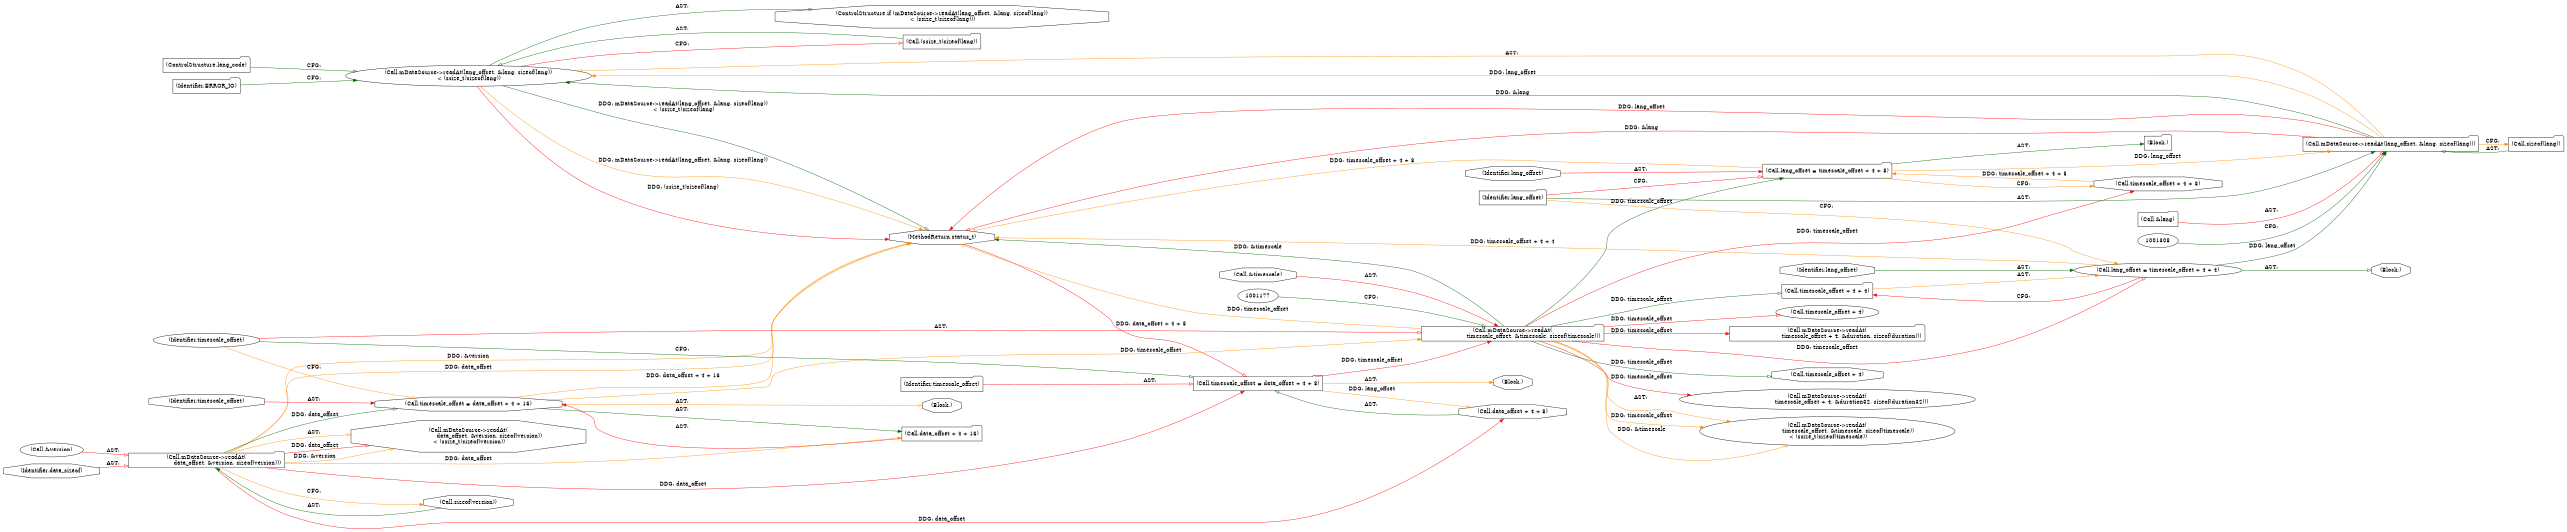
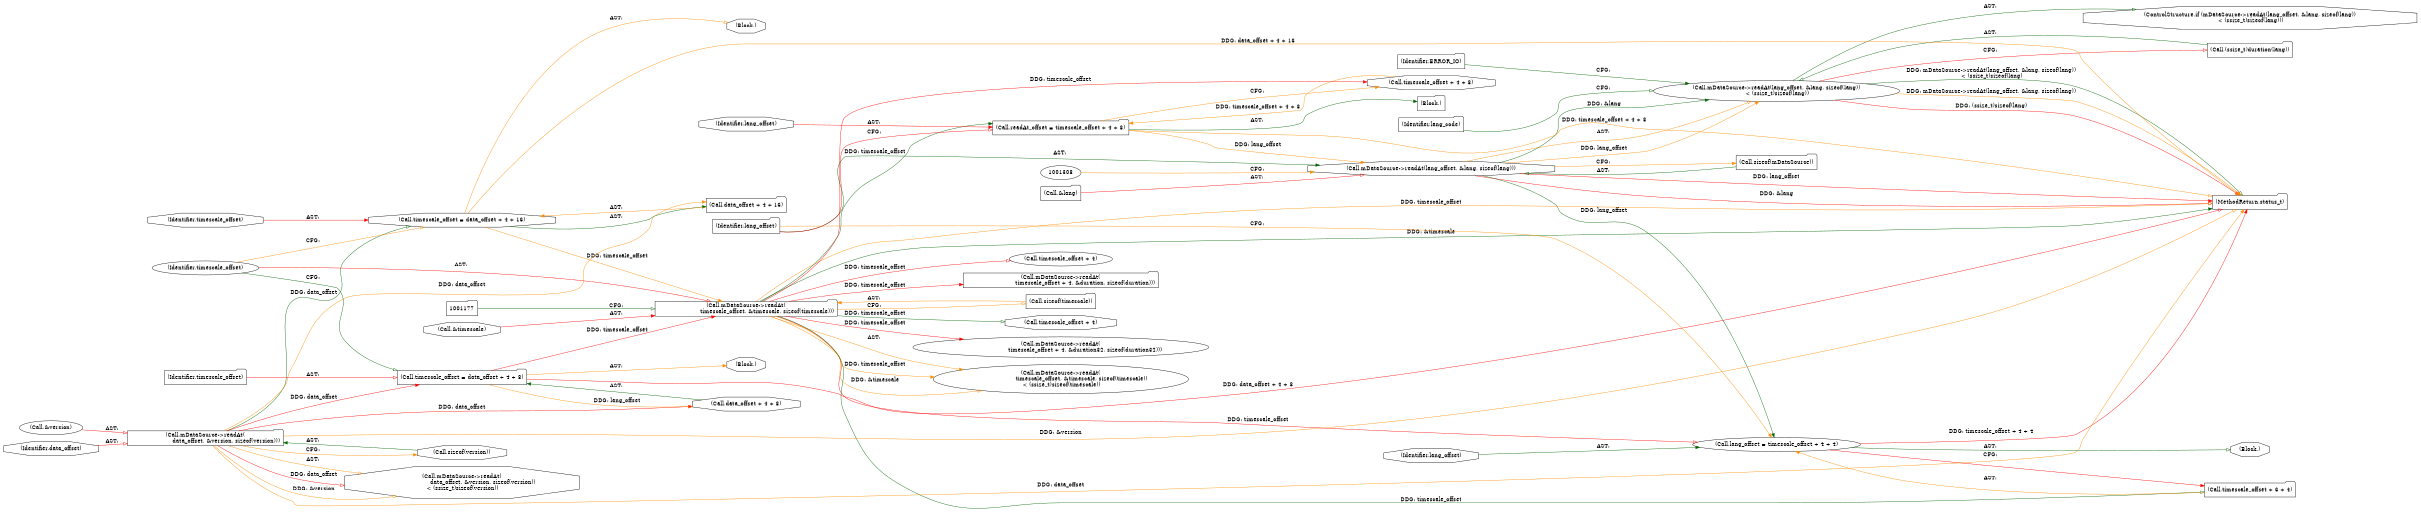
(942, 42) -> (2250, 50)
(207, 65) -> (1431, 125)
(2391, 144) -> (1431, 169)
(2536, 144) -> (1777, 163)
(1827, 171) -> (1061, 128)
(2294, 231) -> (1196, 173)
(2316, 235) -> (1671, 253)
(942, 237) -> (2250, 202)
(1550, 248) -> (2104, 416)
(1827, 291) -> (2250, 490)
(1258, 296) -> (462, 309)
none -> (1061, 302)
(1103, 314) -> (1378, 377)
(749, 384) -> (1351, 44)
(1367, 412) -> (616, 392)
(727, 448) -> (625, 212)
(52, 471) -> (51, 449)
